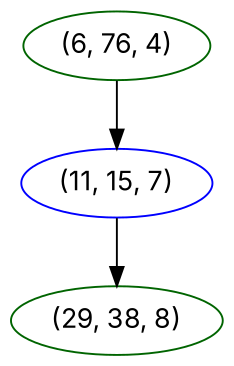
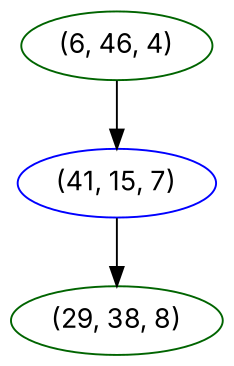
(117, 46) -> (117, 46)
(117, 183) -> (117, 183)
